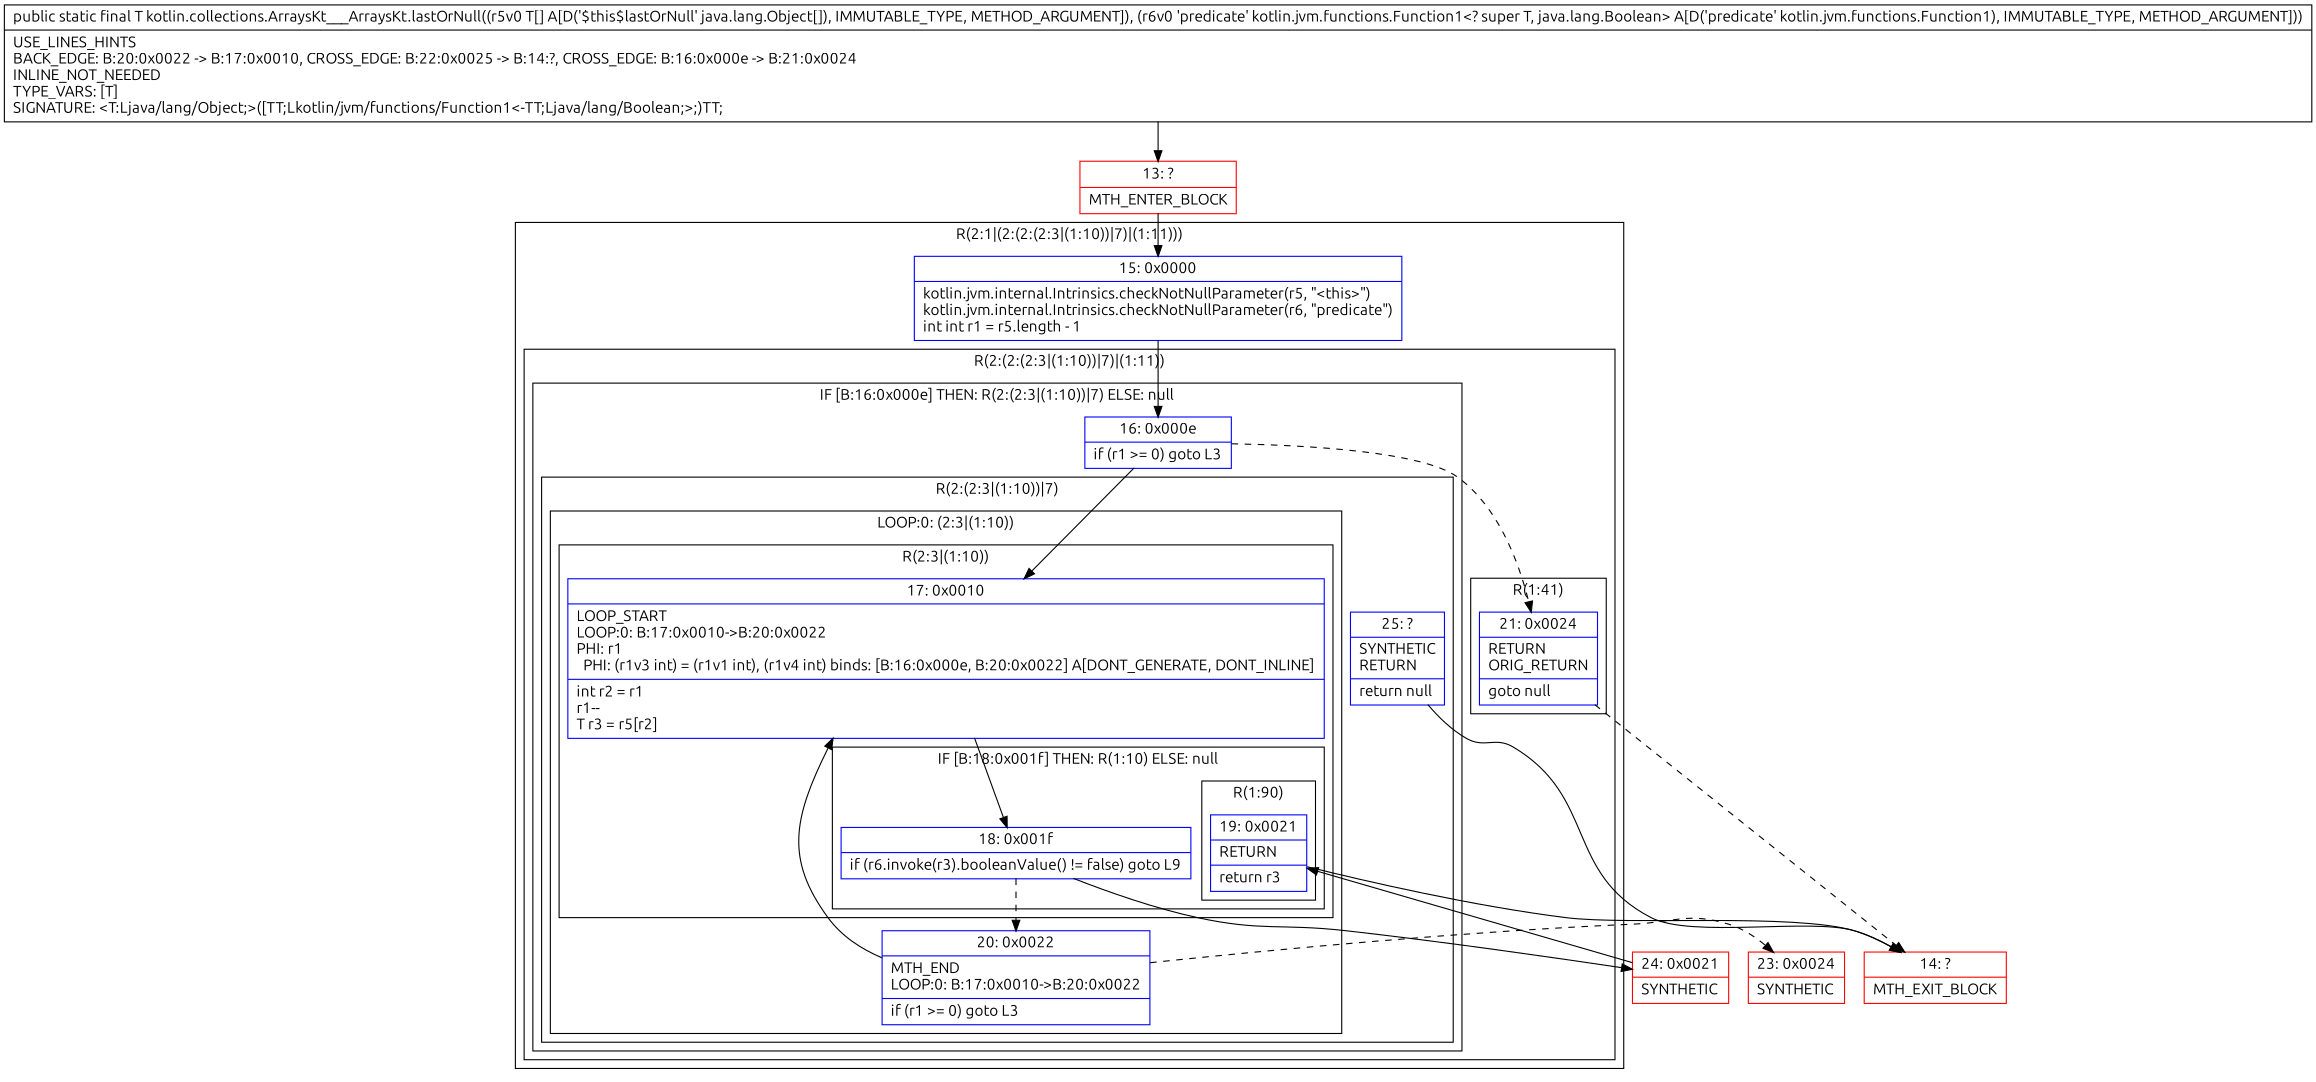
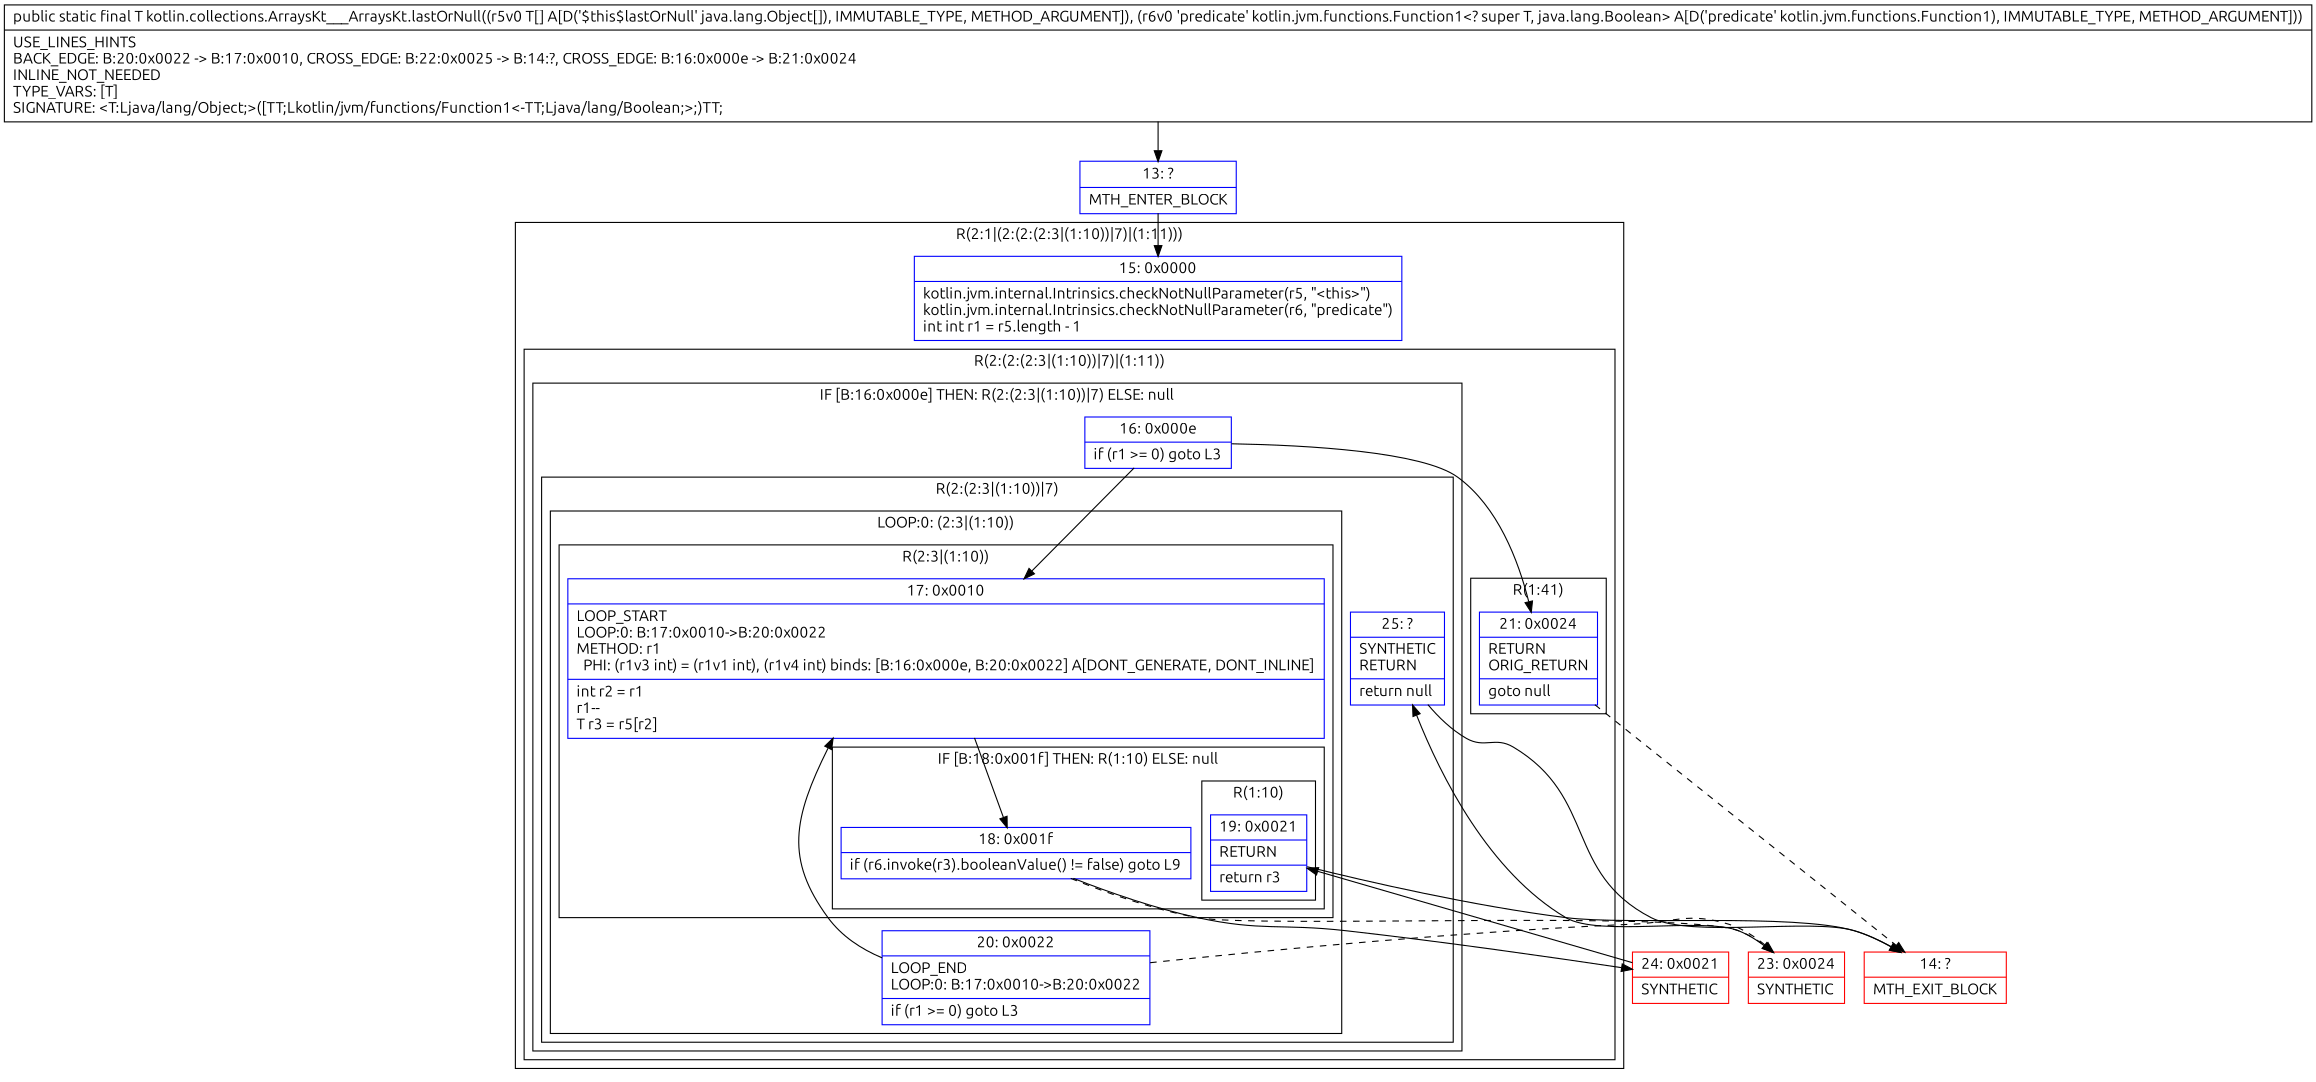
(1158, 187) -> (1158, 187)
(1158, 373) -> none
(1419, 461) -> (1419, 461)
(602, 649) -> (621, 649)
(1259, 794) -> (1259, 794)
(1016, 899) -> (1417, 921)
none -> (1549, 906)
(926, 968) -> (929, 968)
